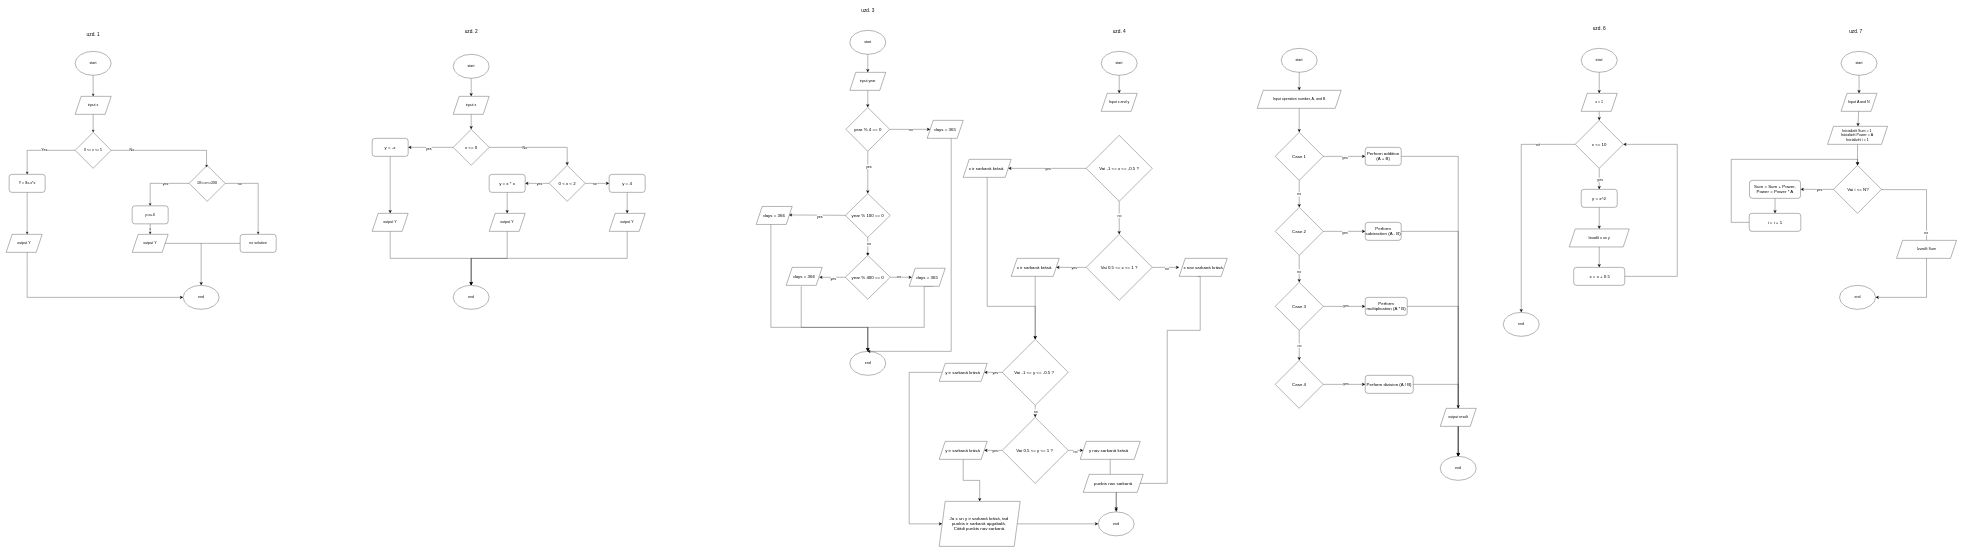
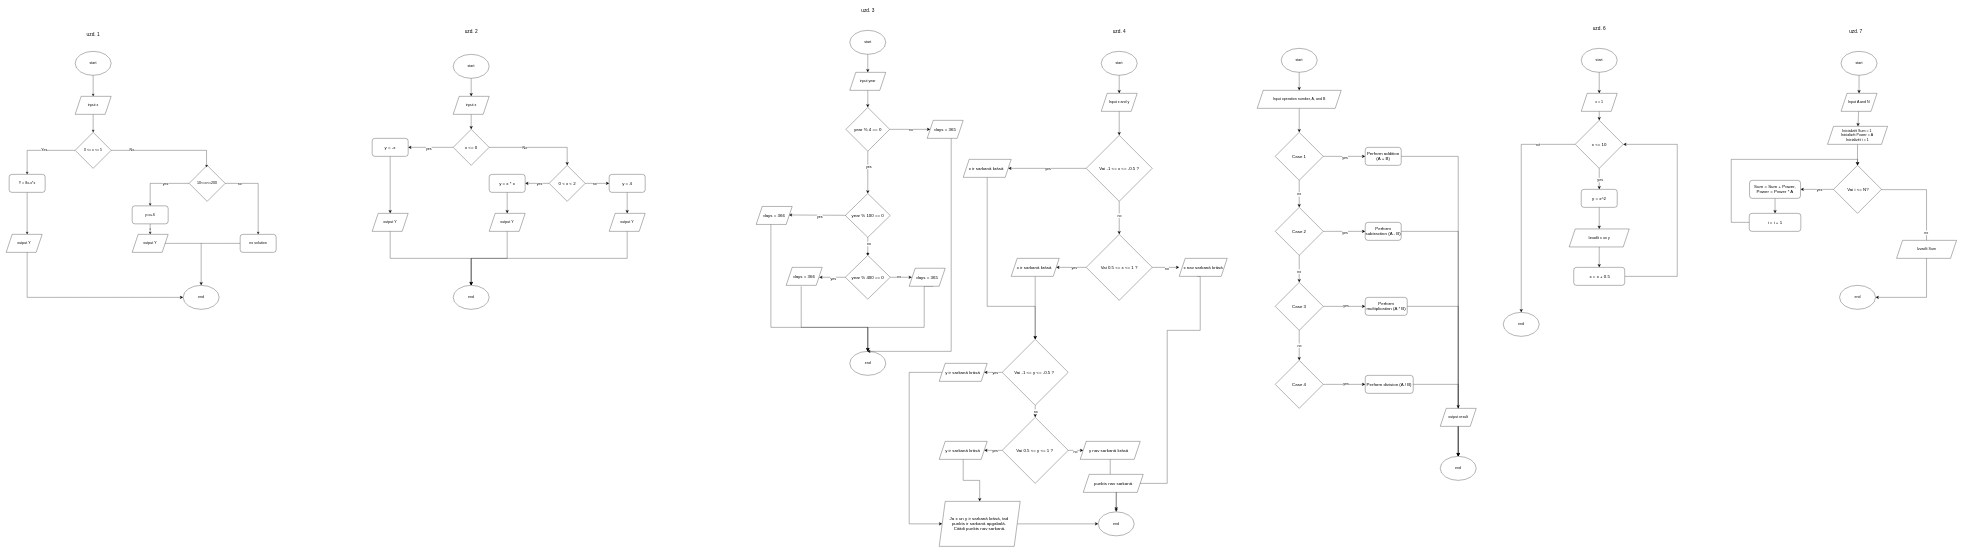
none -> (1119, 131)
